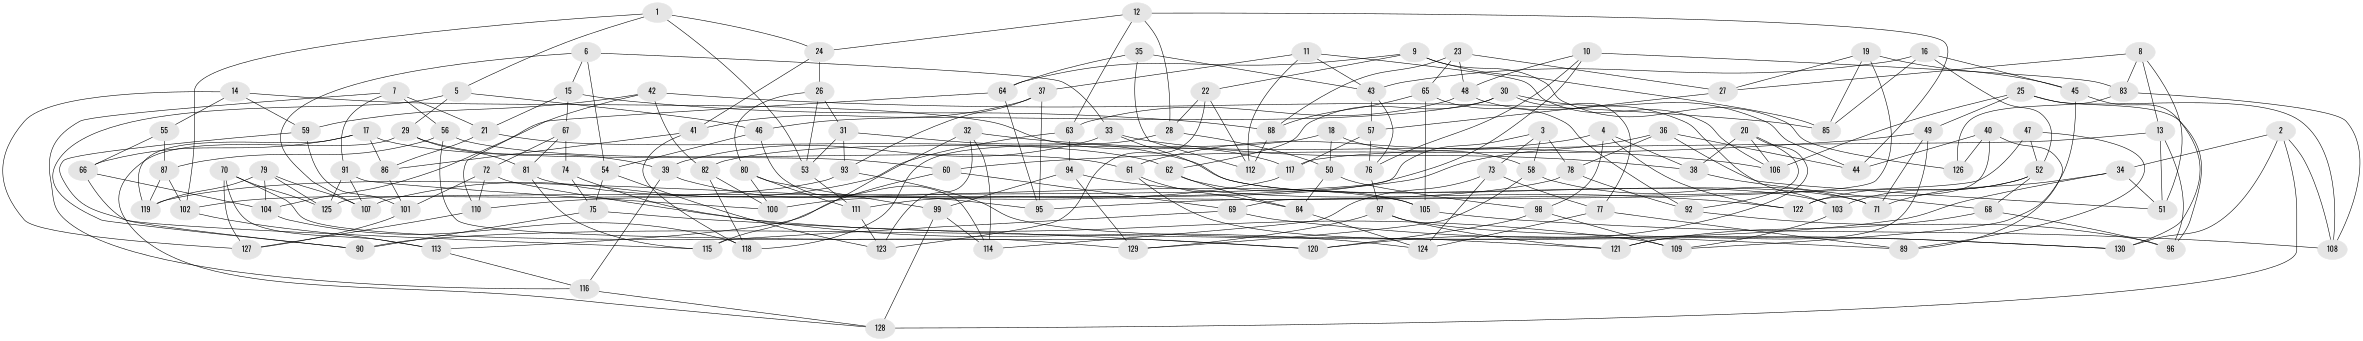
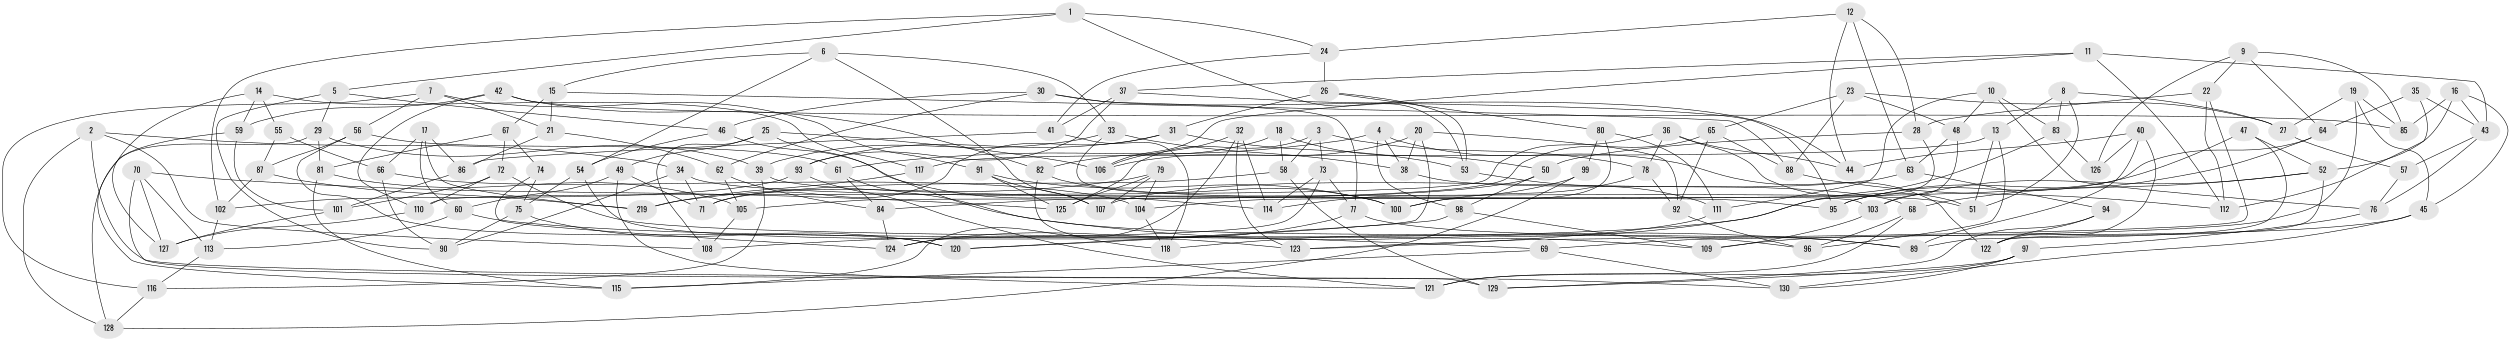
(1331, 151) -> none
(1009, 189) -> none
(146, 210) -> (642, 210)
